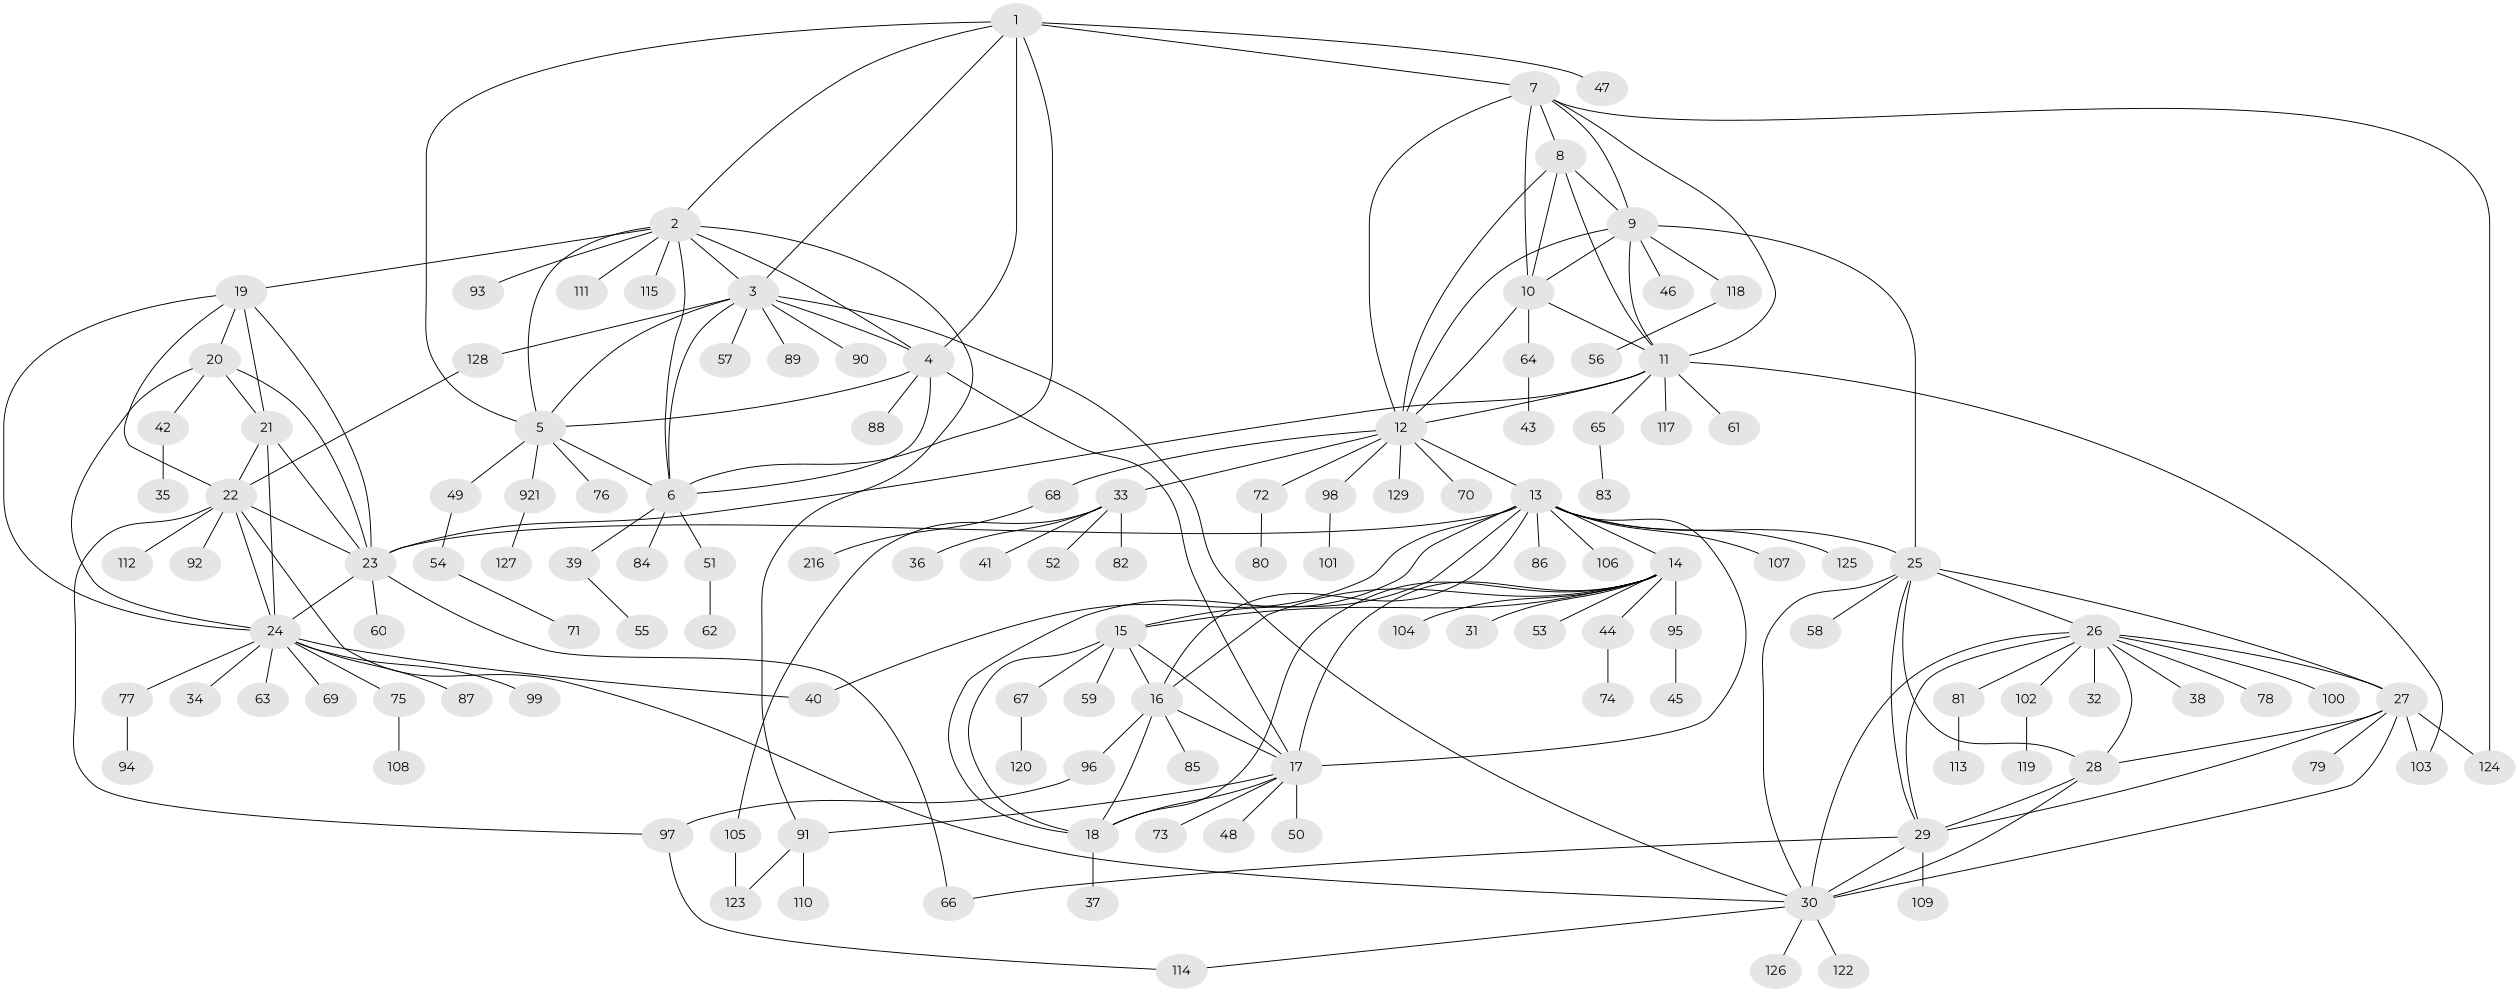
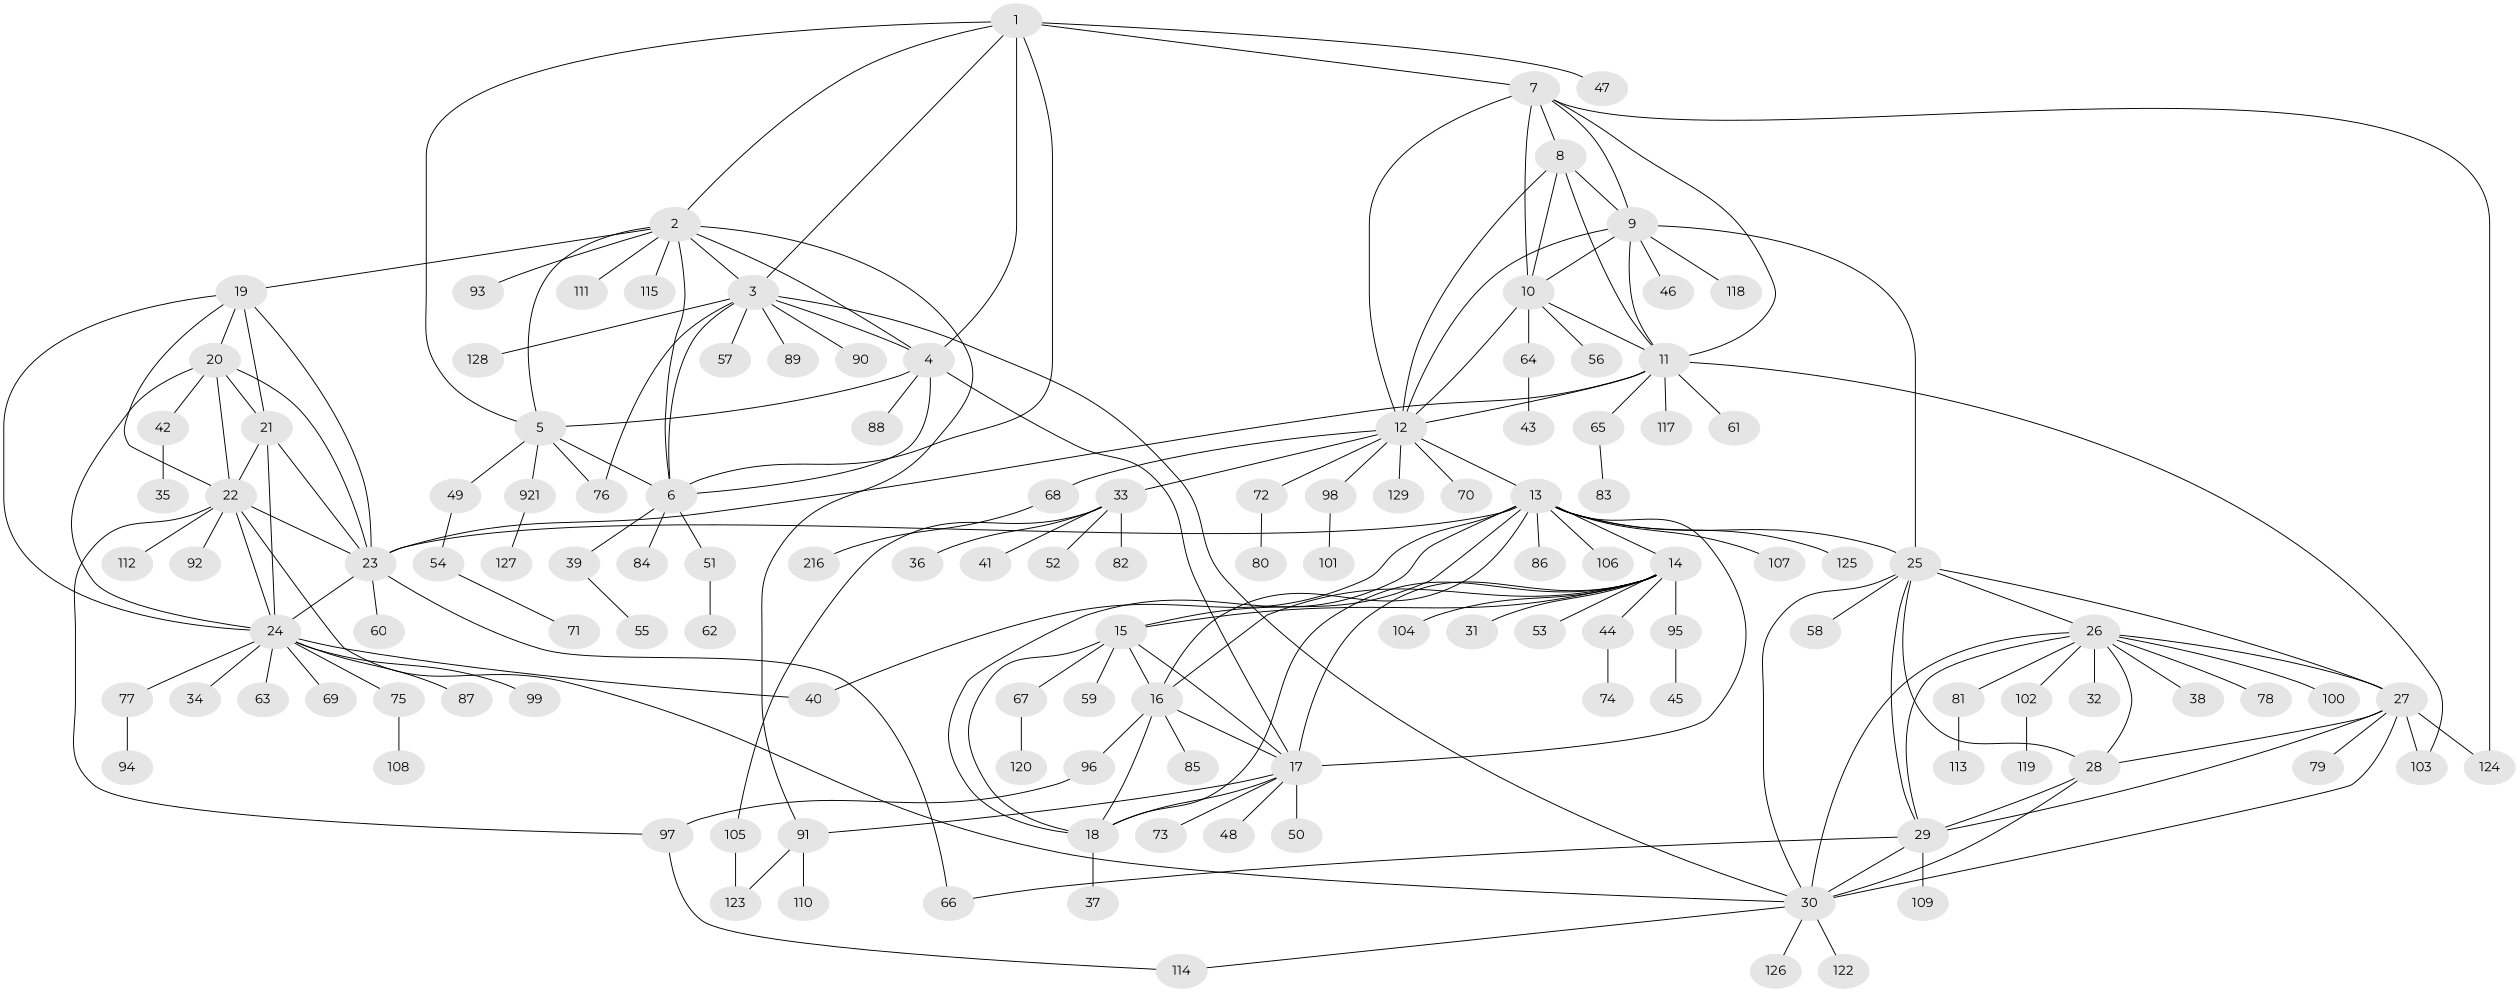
(1666, 326) -> (1563, 326)
(630, 340) -> (650, 376)
(355, 428) -> (223, 428)
